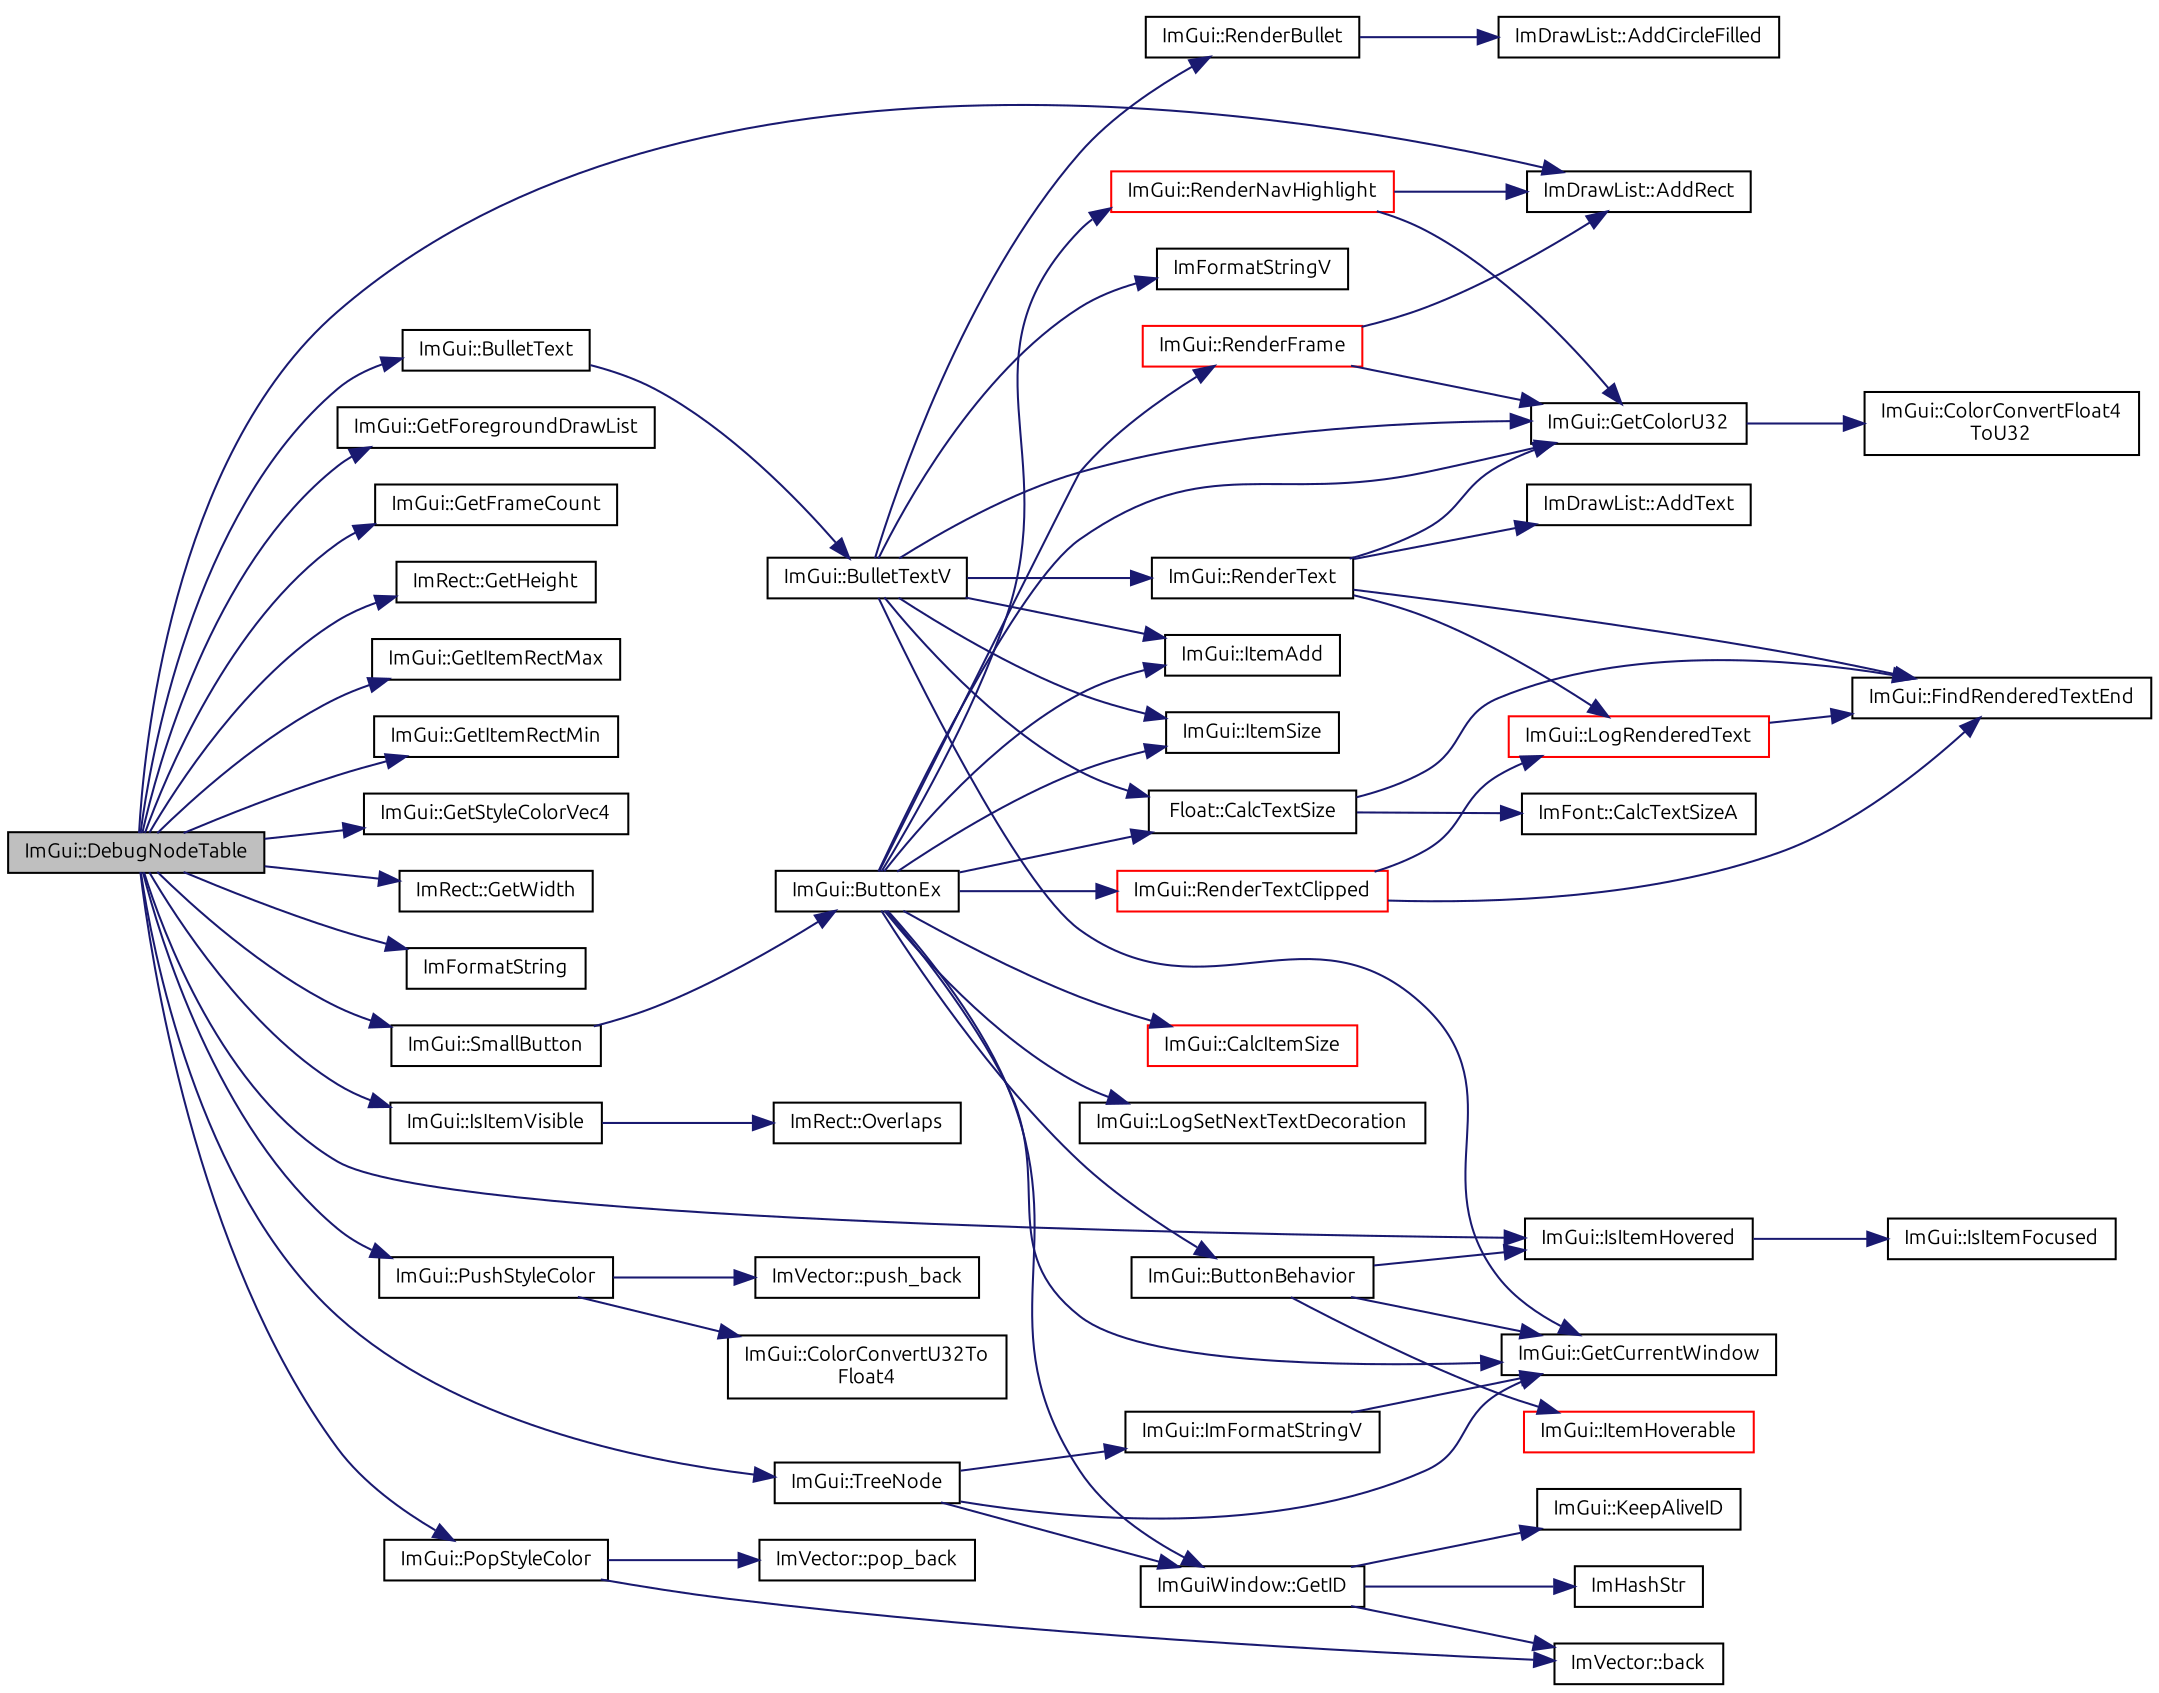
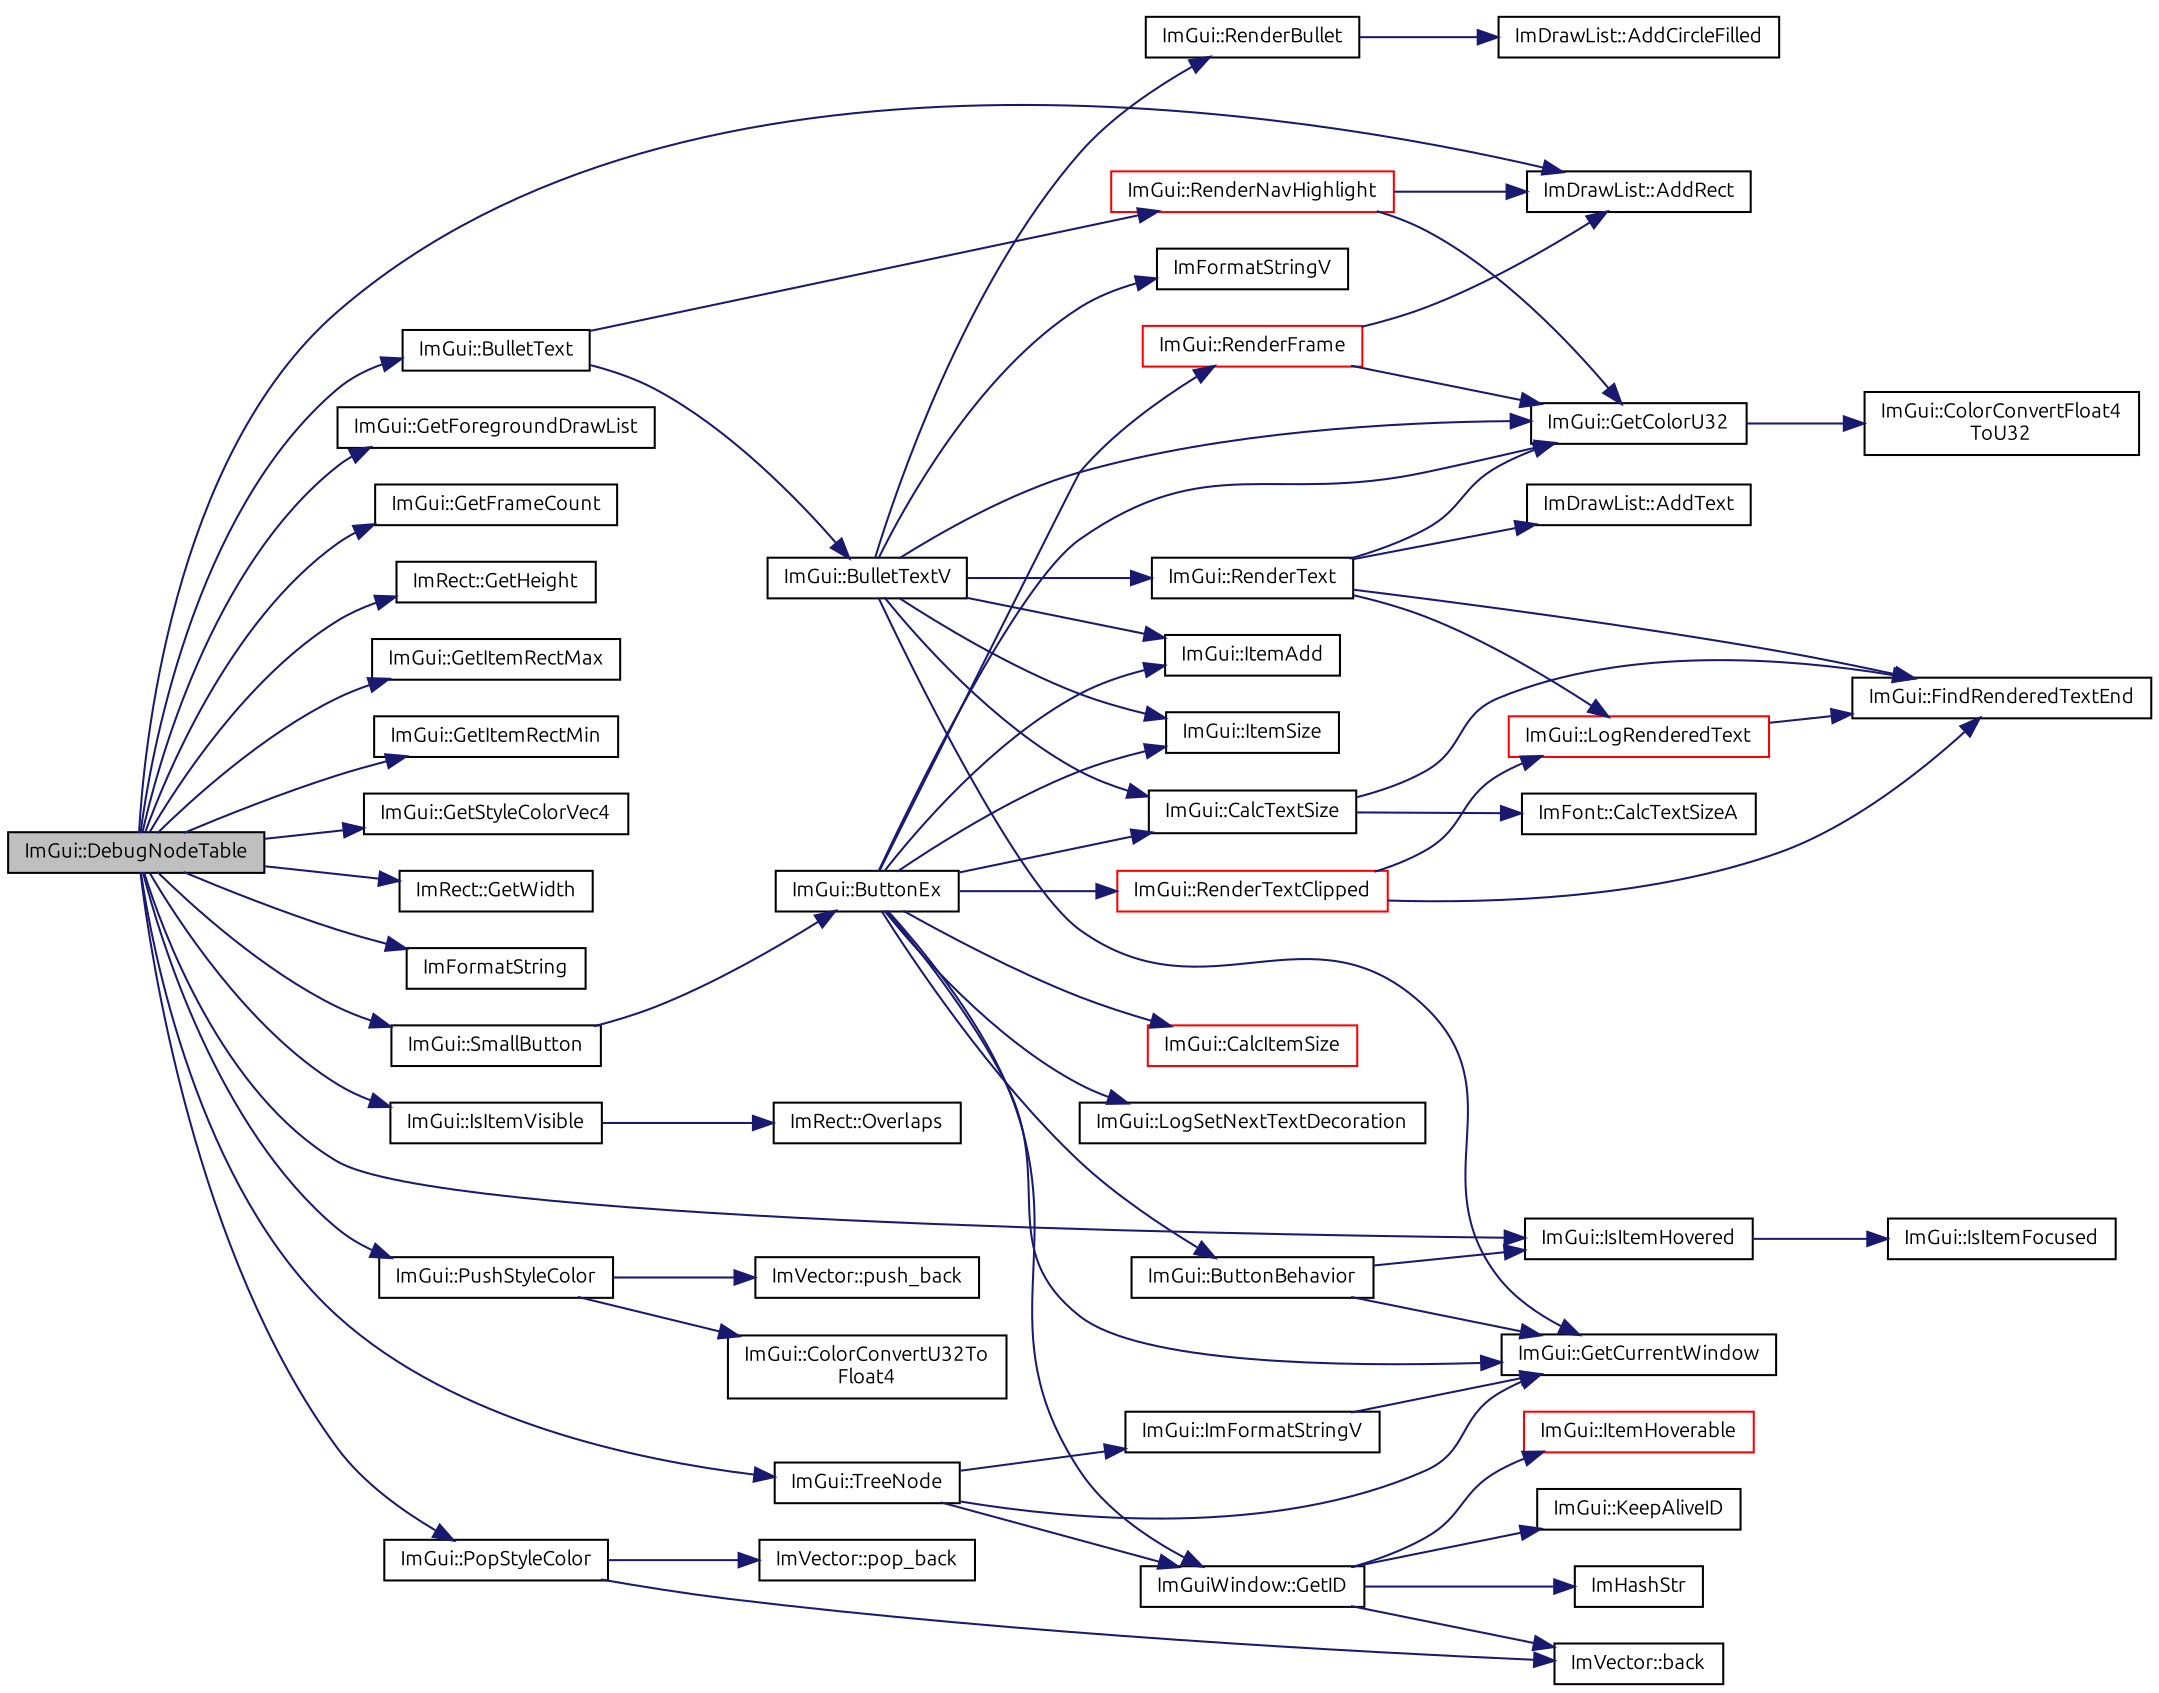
(1021, 550) -> (864, 273)
(1253, 812) -> (1253, 812)
(1400, 1352) -> (1445, 1523)
